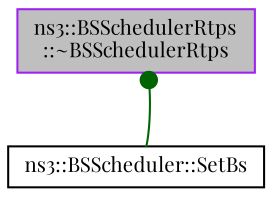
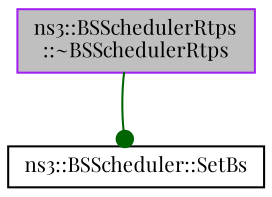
(150, 118) -> (122, 101)
